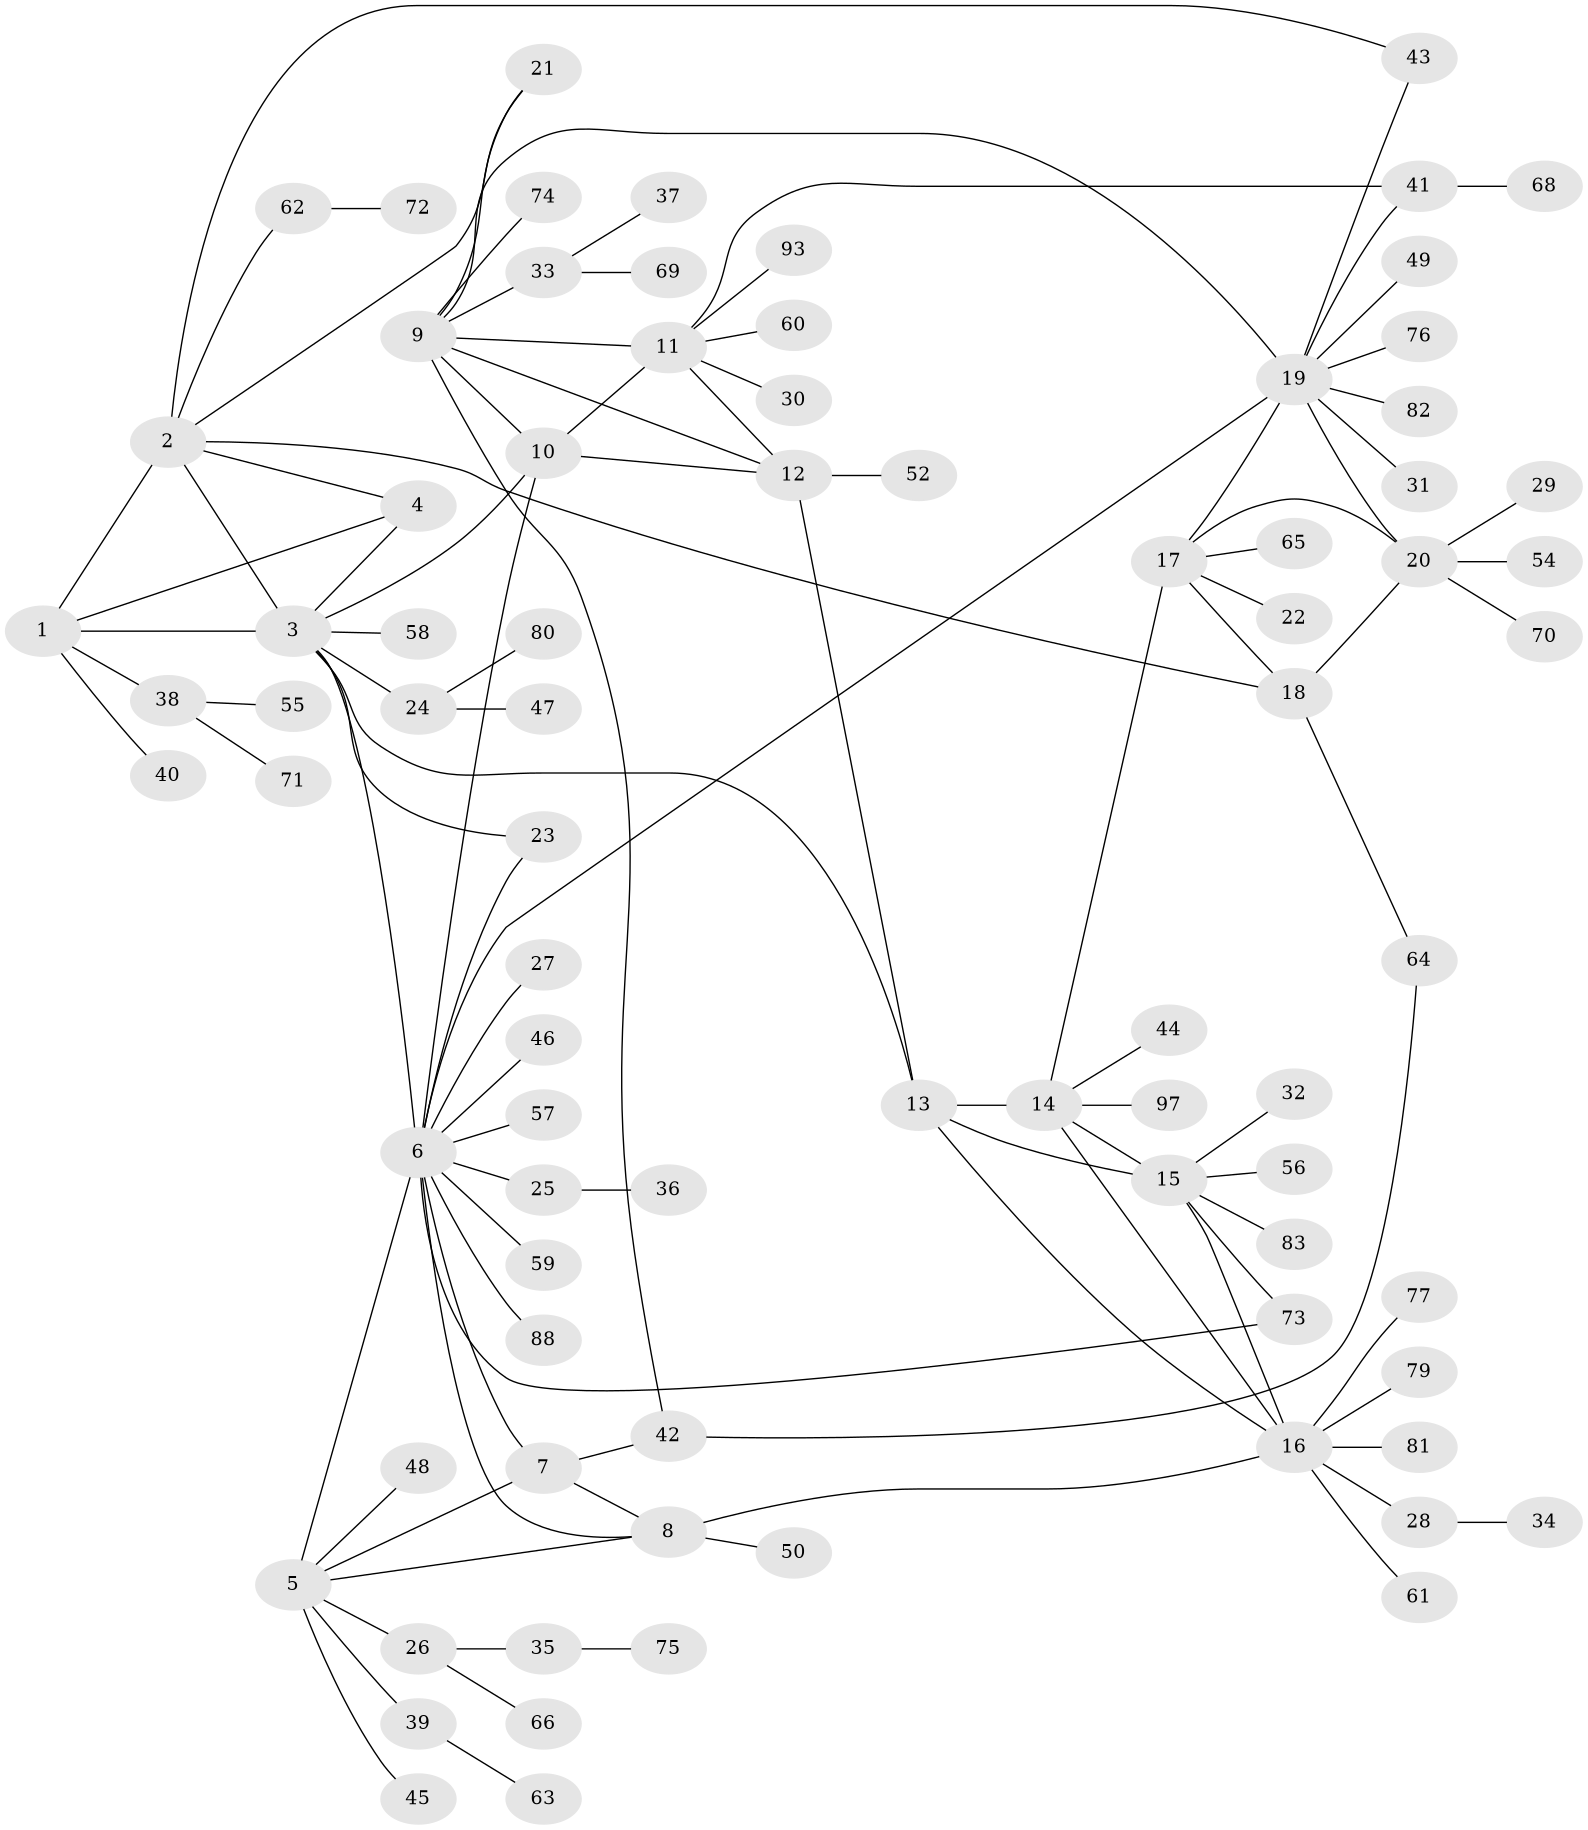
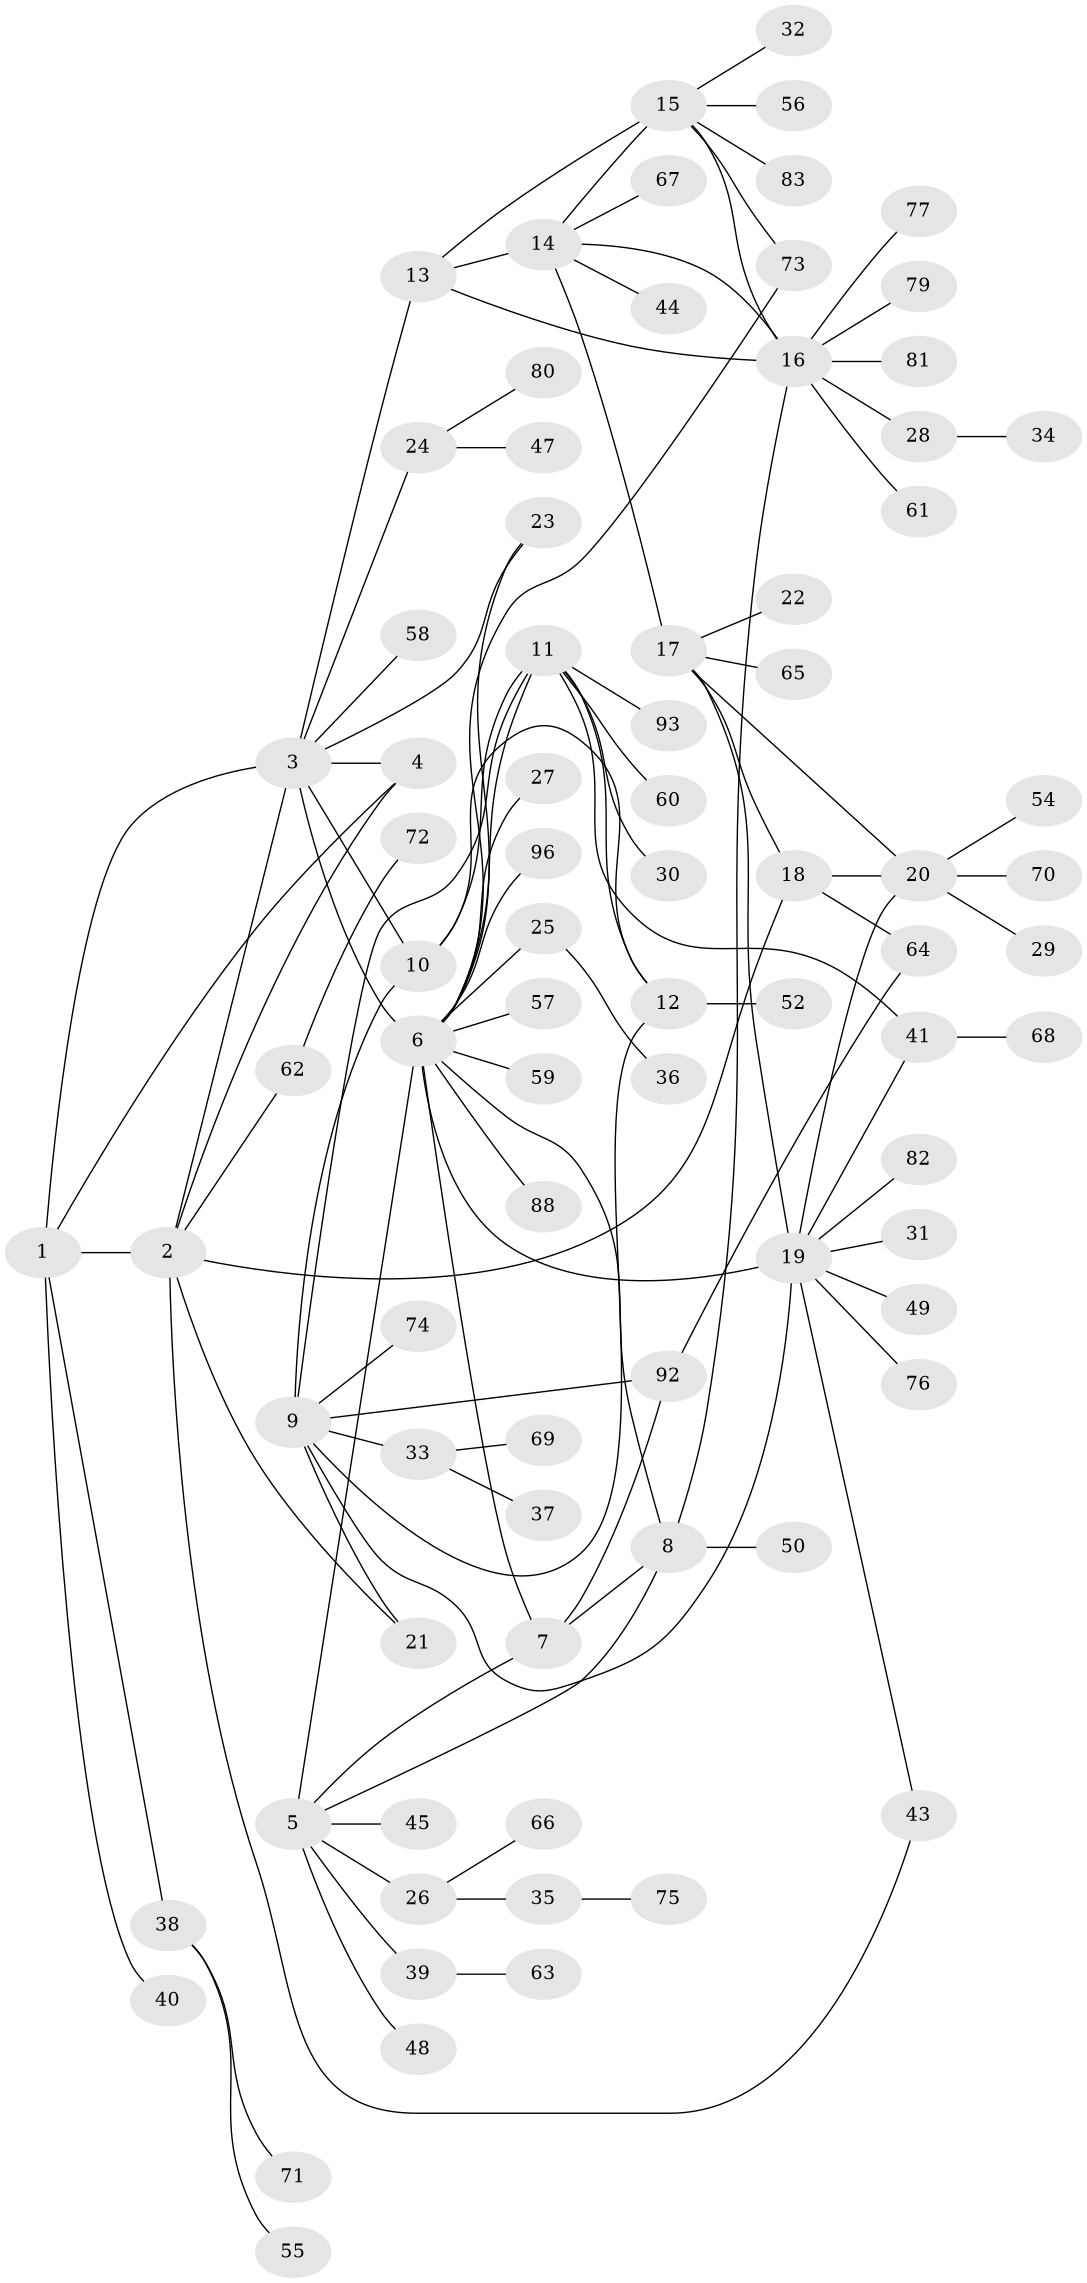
(856, 790) -> none
(469, 801) -> (499, 769)
(544, 1040) -> (544, 854)
(1169, 1105) -> (669, 181)
(669, 1436) -> (669, 1376)
